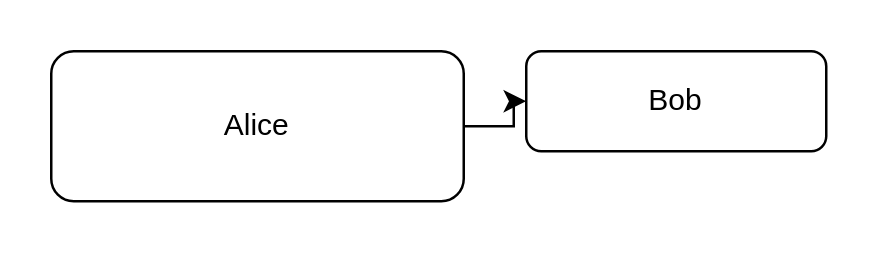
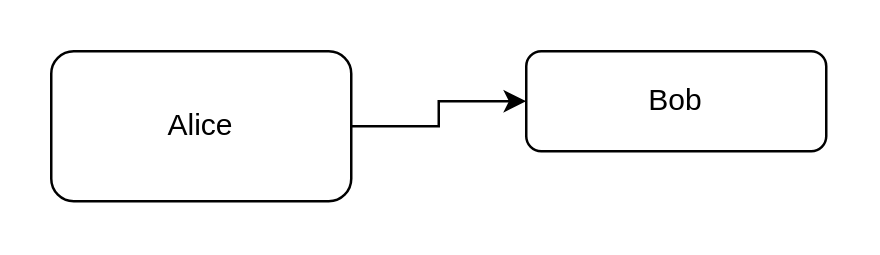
(258, 126) -> (201, 126)
